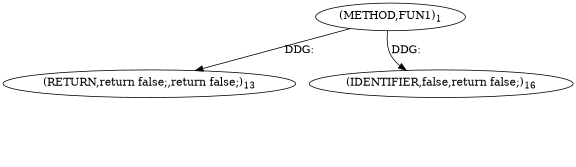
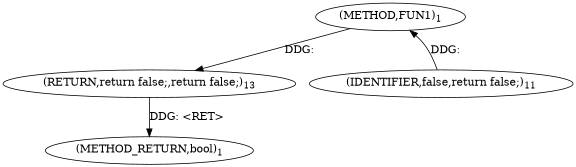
(389, 50) -> (429, 51)
(530, 83) -> (530, 83)
none -> (149, 151)
